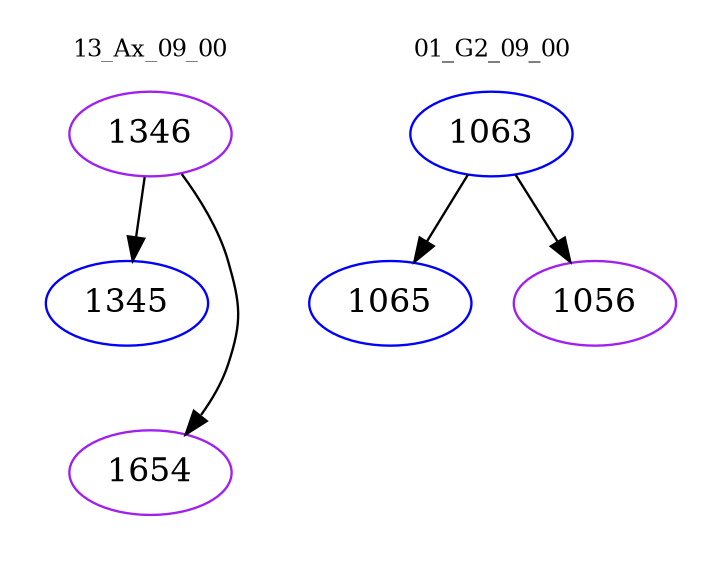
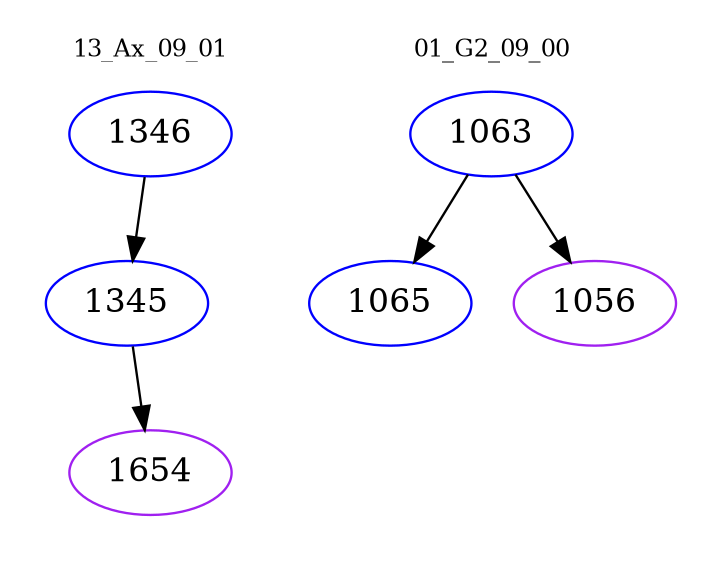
(150, 51) -> (150, 51)
(150, 134) -> (150, 134)
(236, 292) -> (137, 376)
